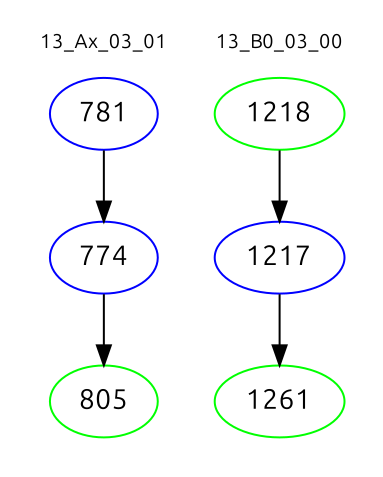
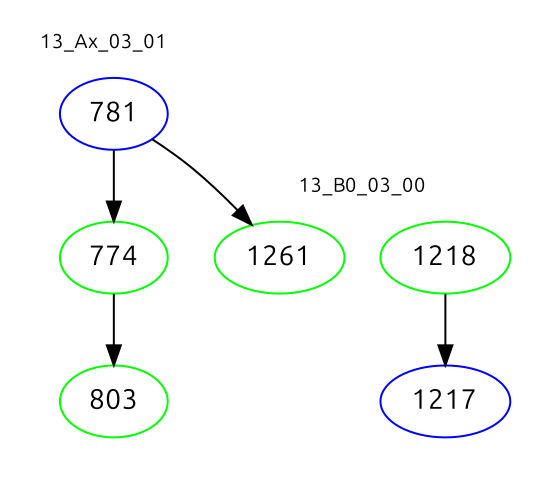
(104, 258) -> (114, 258)
(280, 320) -> (213, 187)
(104, 401) -> (114, 401)
